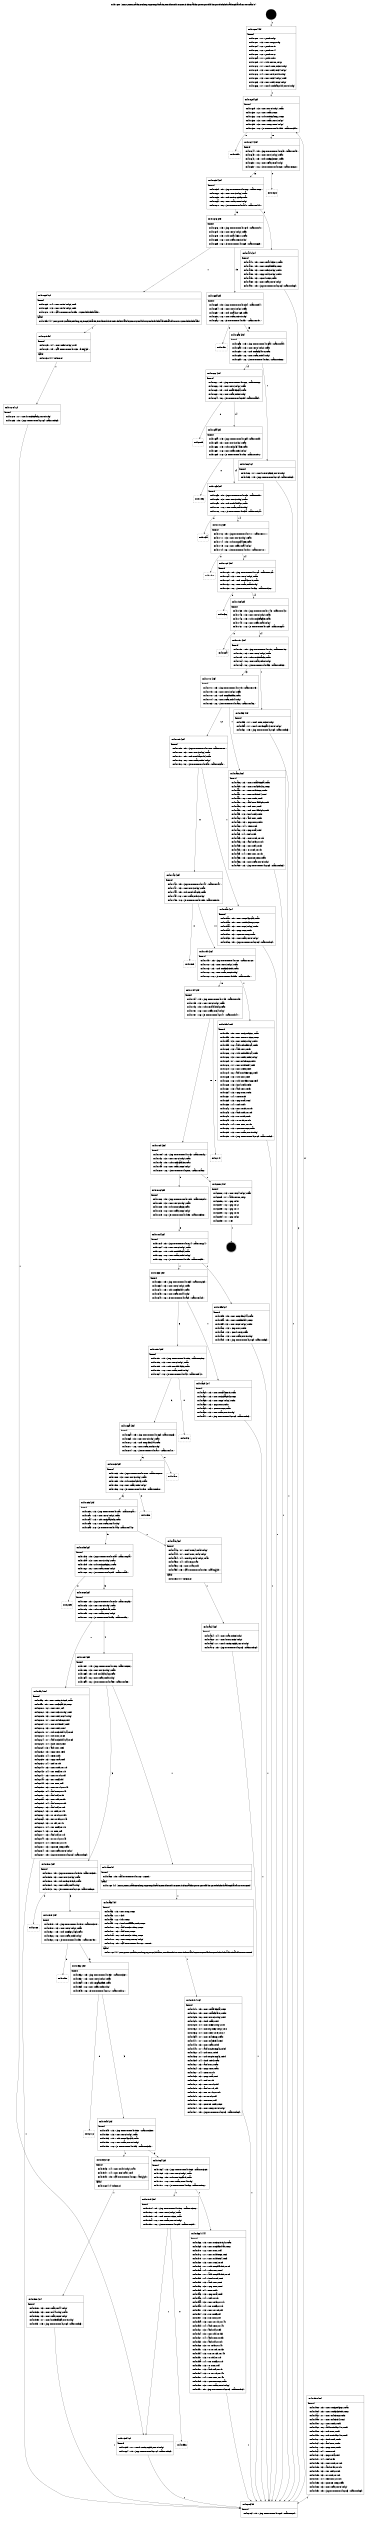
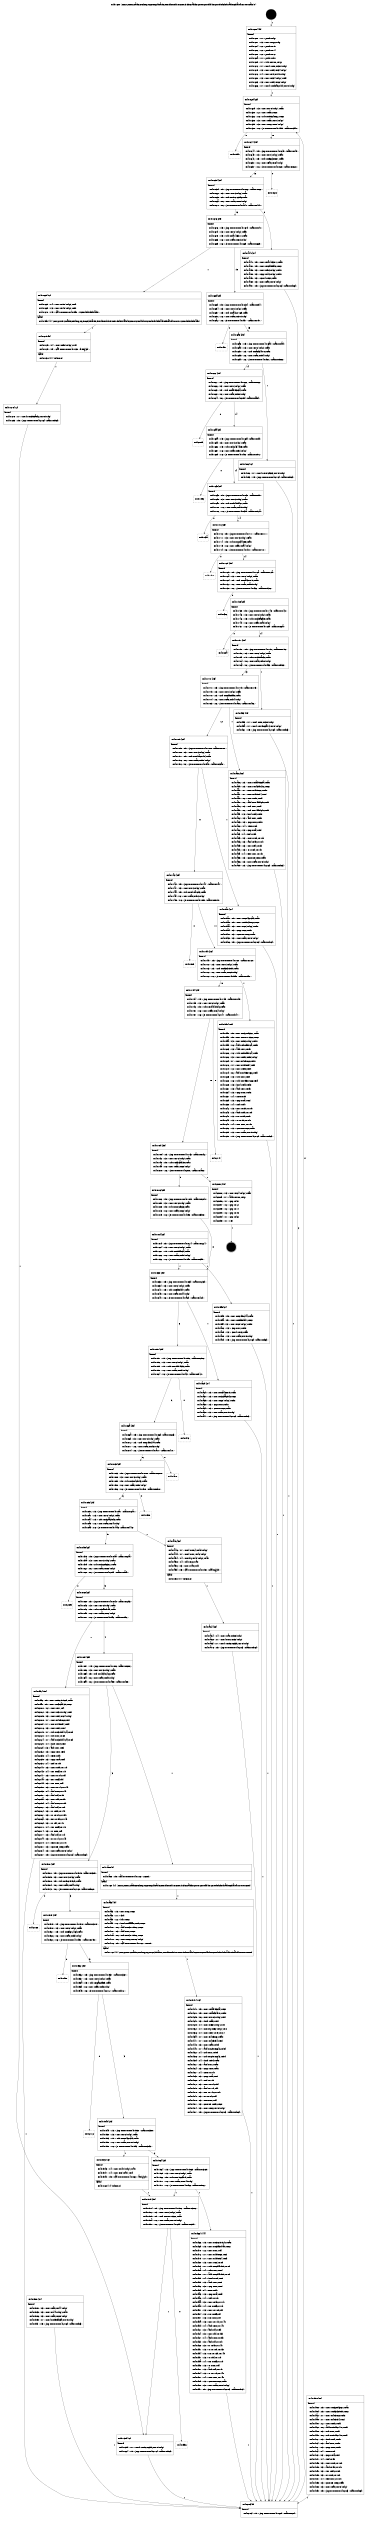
(253, 595) -> none
(179, 1224) -> (212, 1242)
(90, 2239) -> (146, 2192)
